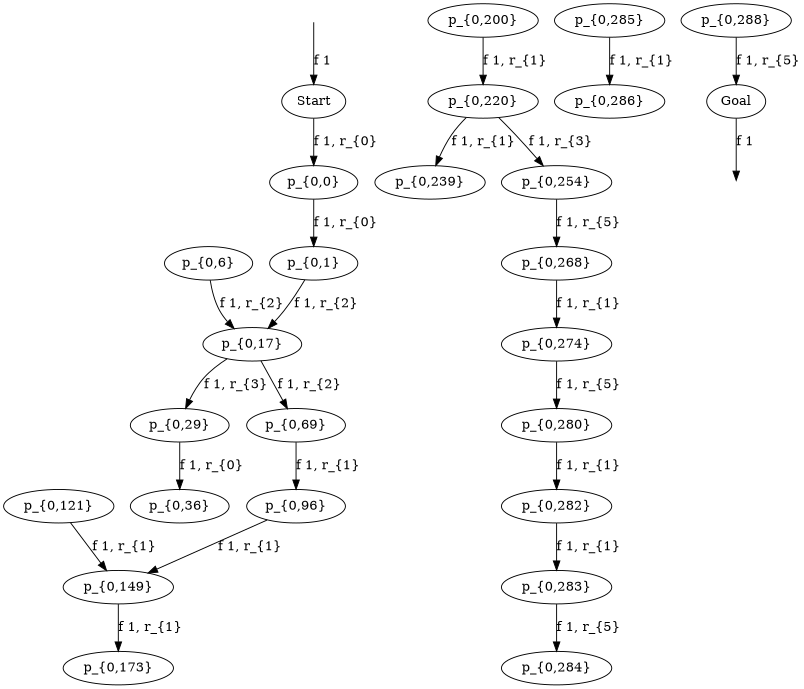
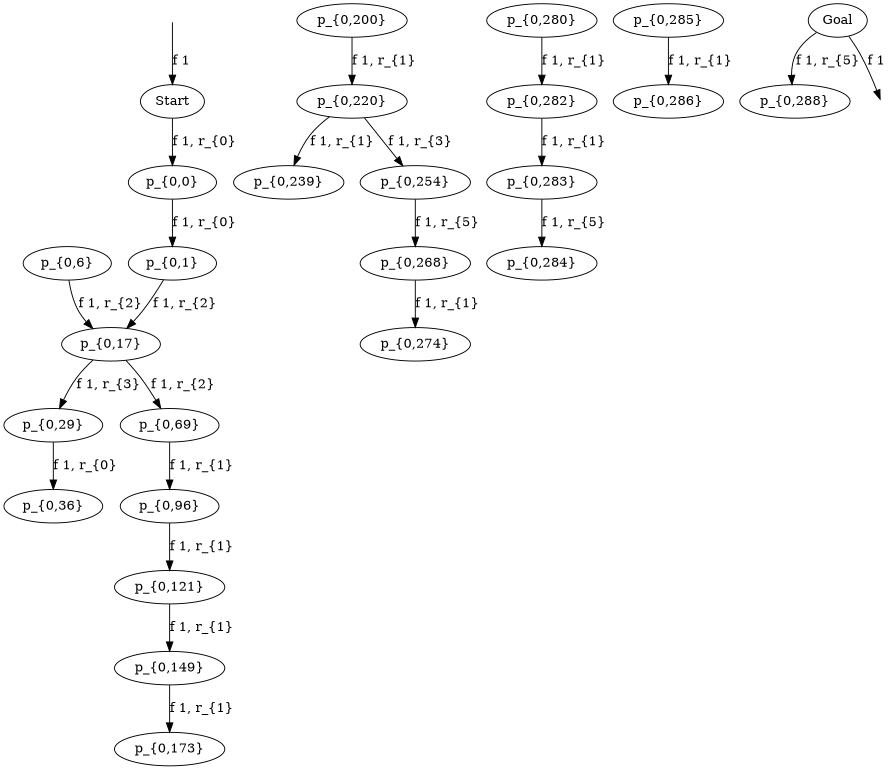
(736, 56) -> (798, 50)
(557, 380) -> none
(212, 545) -> (170, 542)
